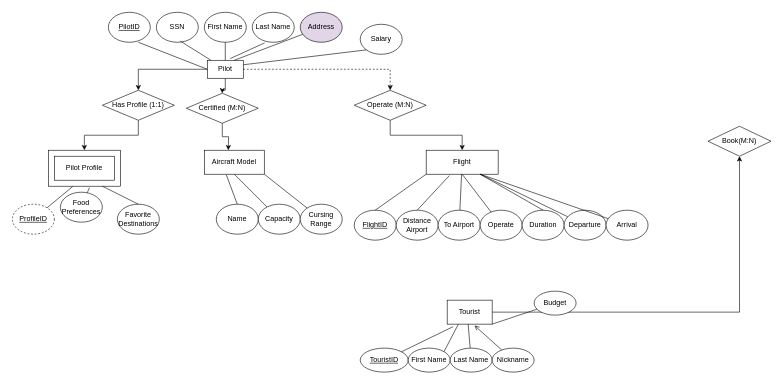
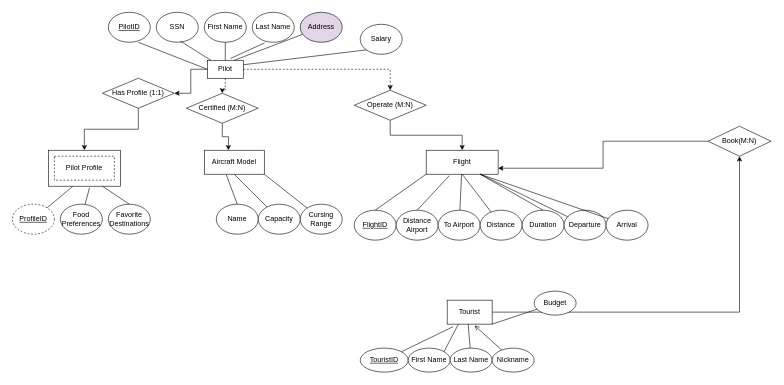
(225, 86) -> (225, 86)
(138, 105) -> (138, 93)
none -> (603, 141)
(84, 168) -> (84, 168)
(81, 207) -> (81, 219)
(138, 219) -> (129, 219)
(501, 225) -> (501, 225)
